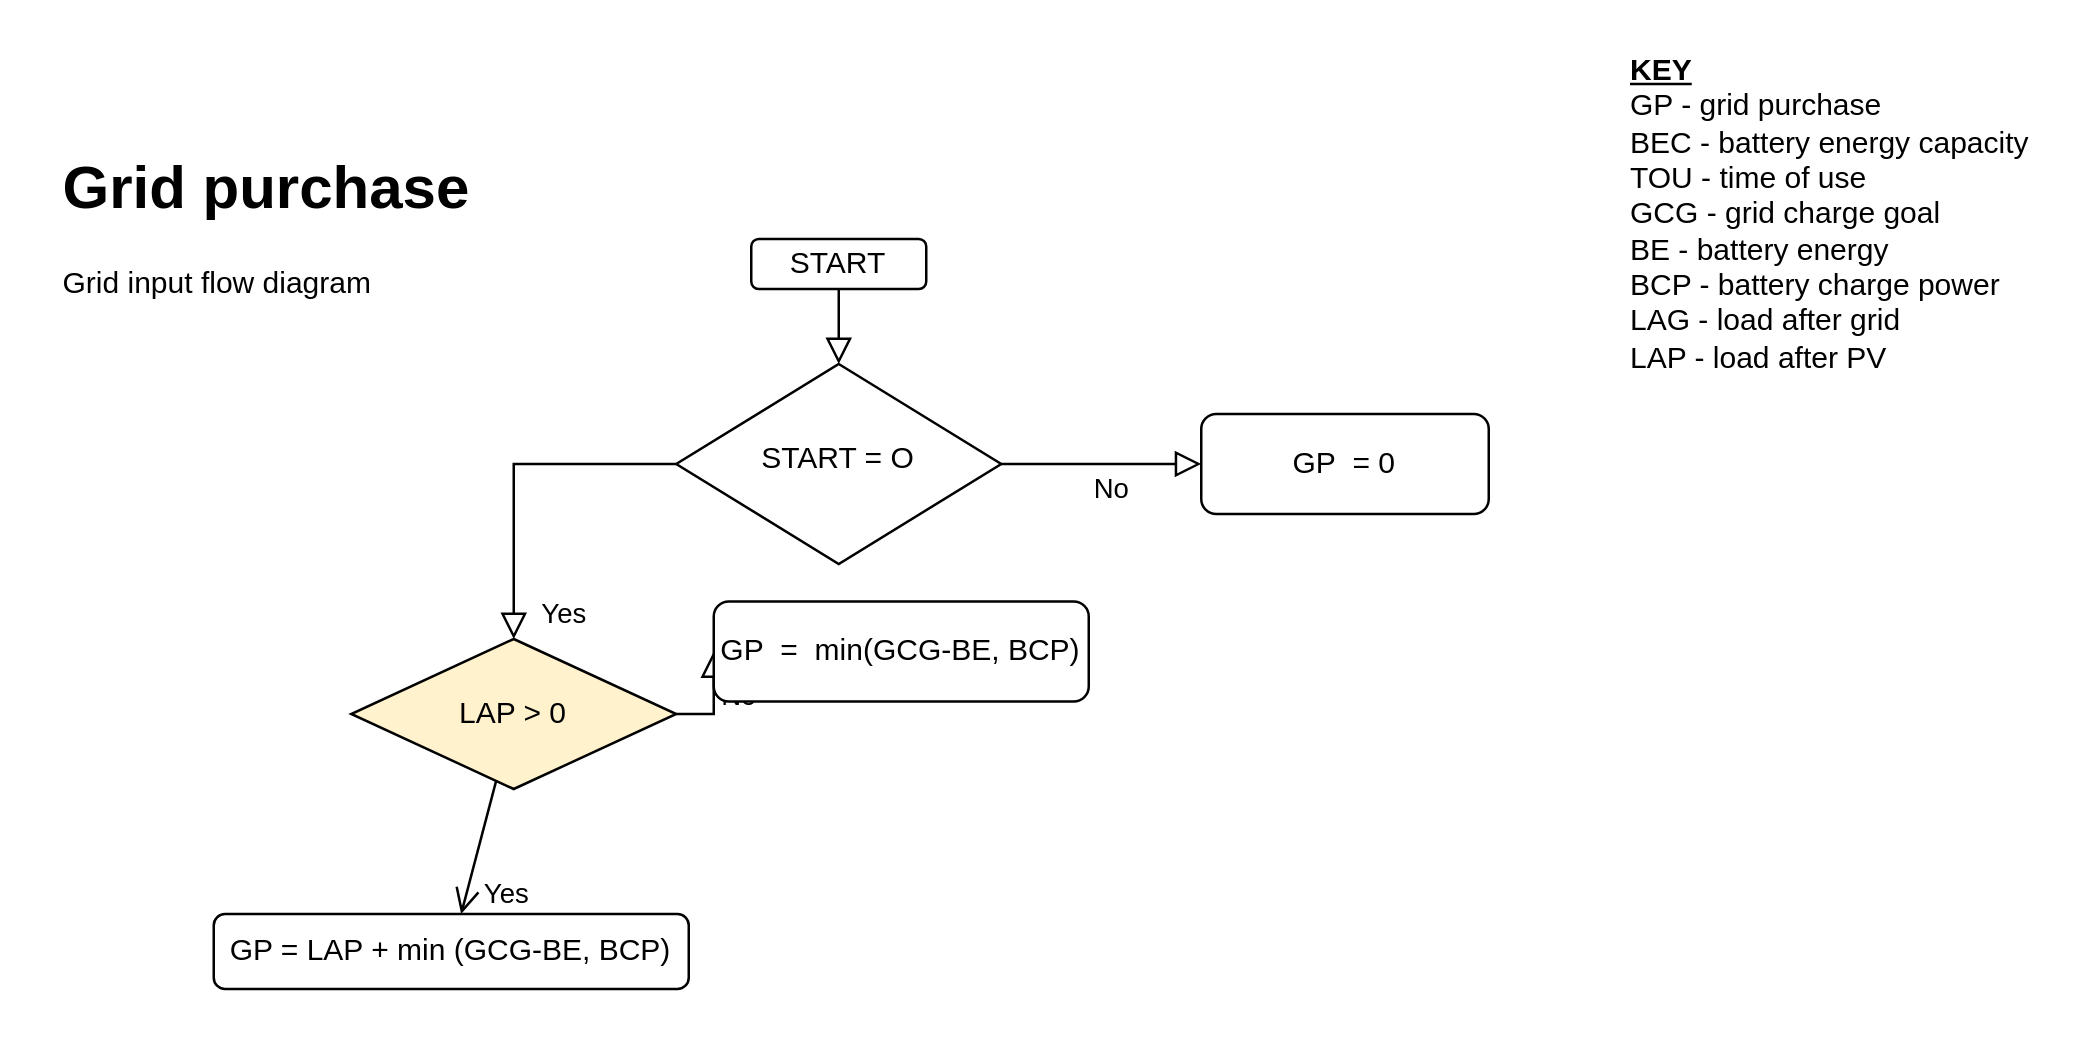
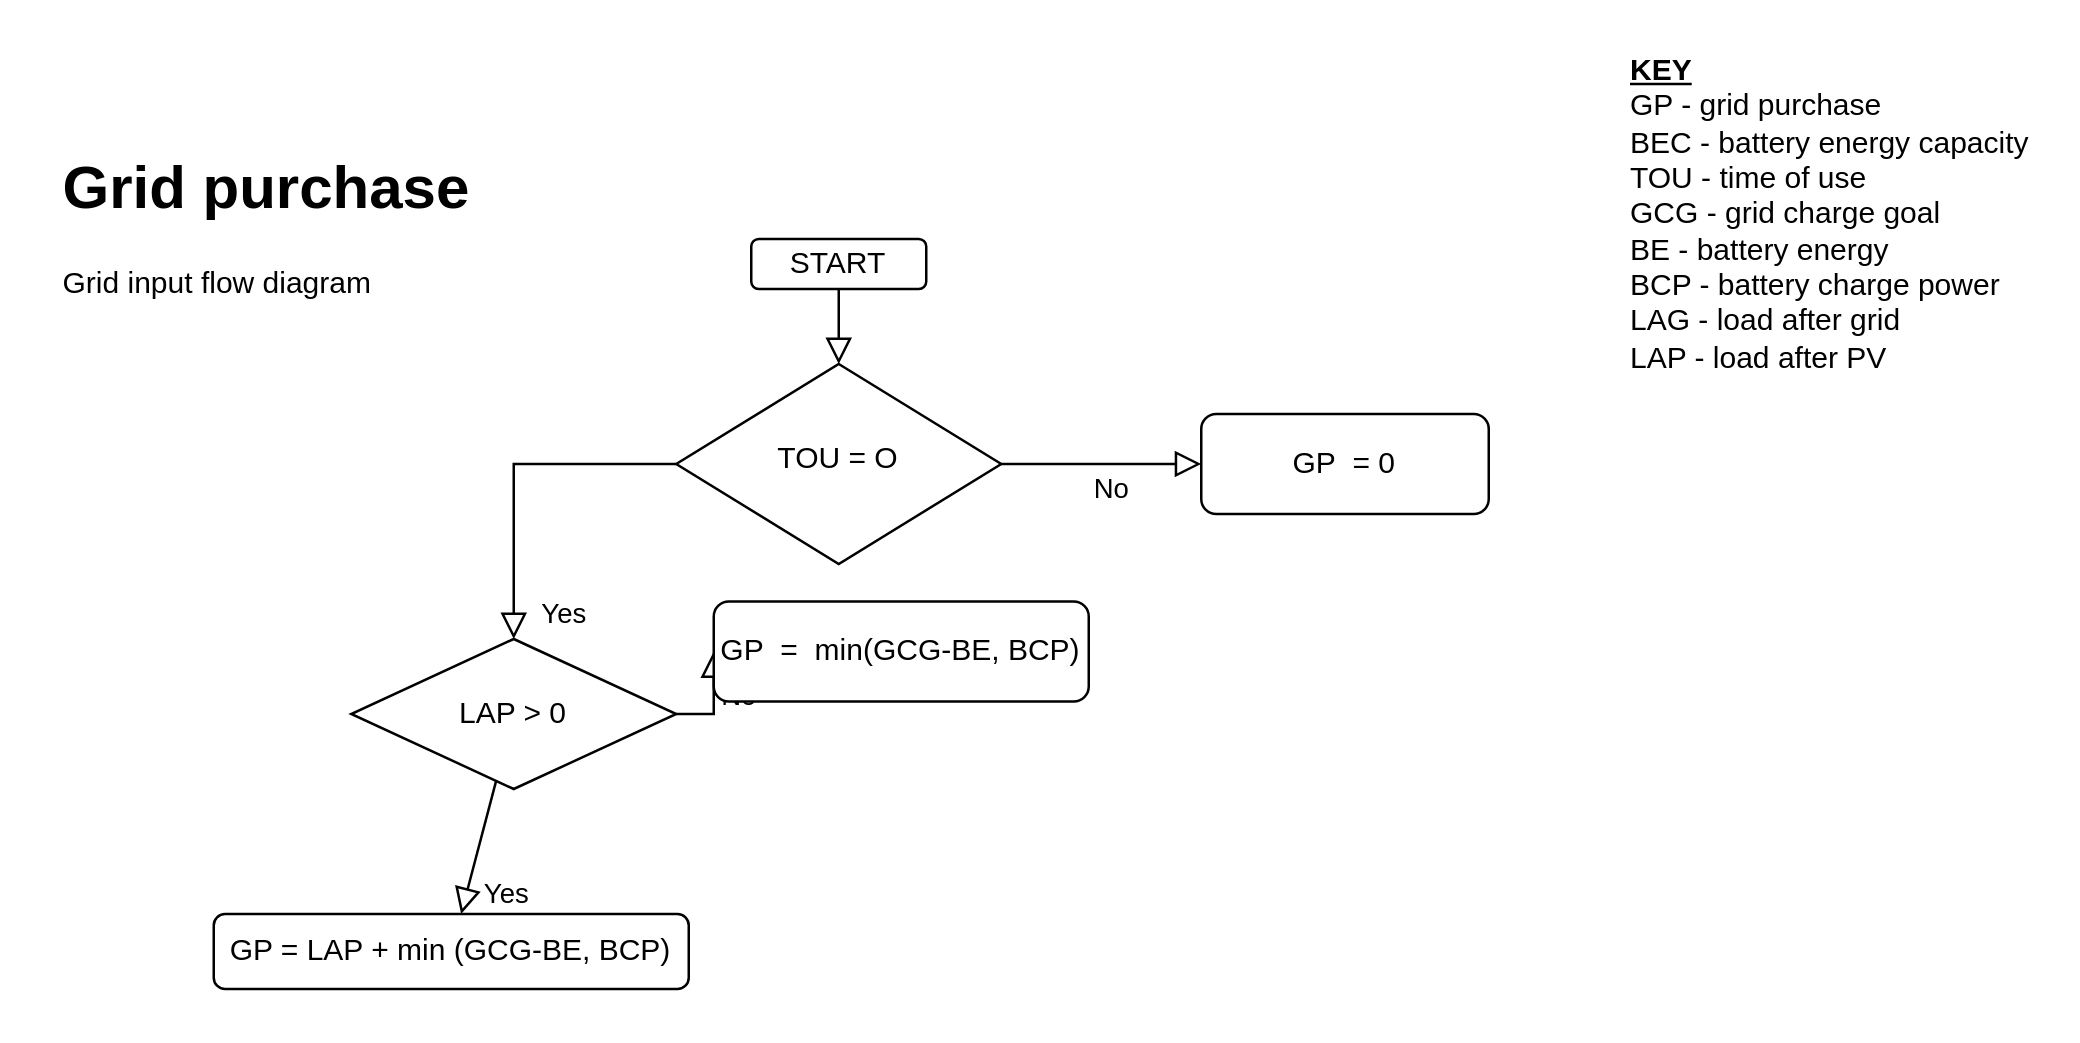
(839, 459) -> (839, 459)
(514, 714) -> (514, 714)
(466, 897) -> (468, 887)
